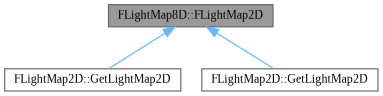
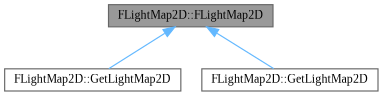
(191, 16) -> (191, 16)
